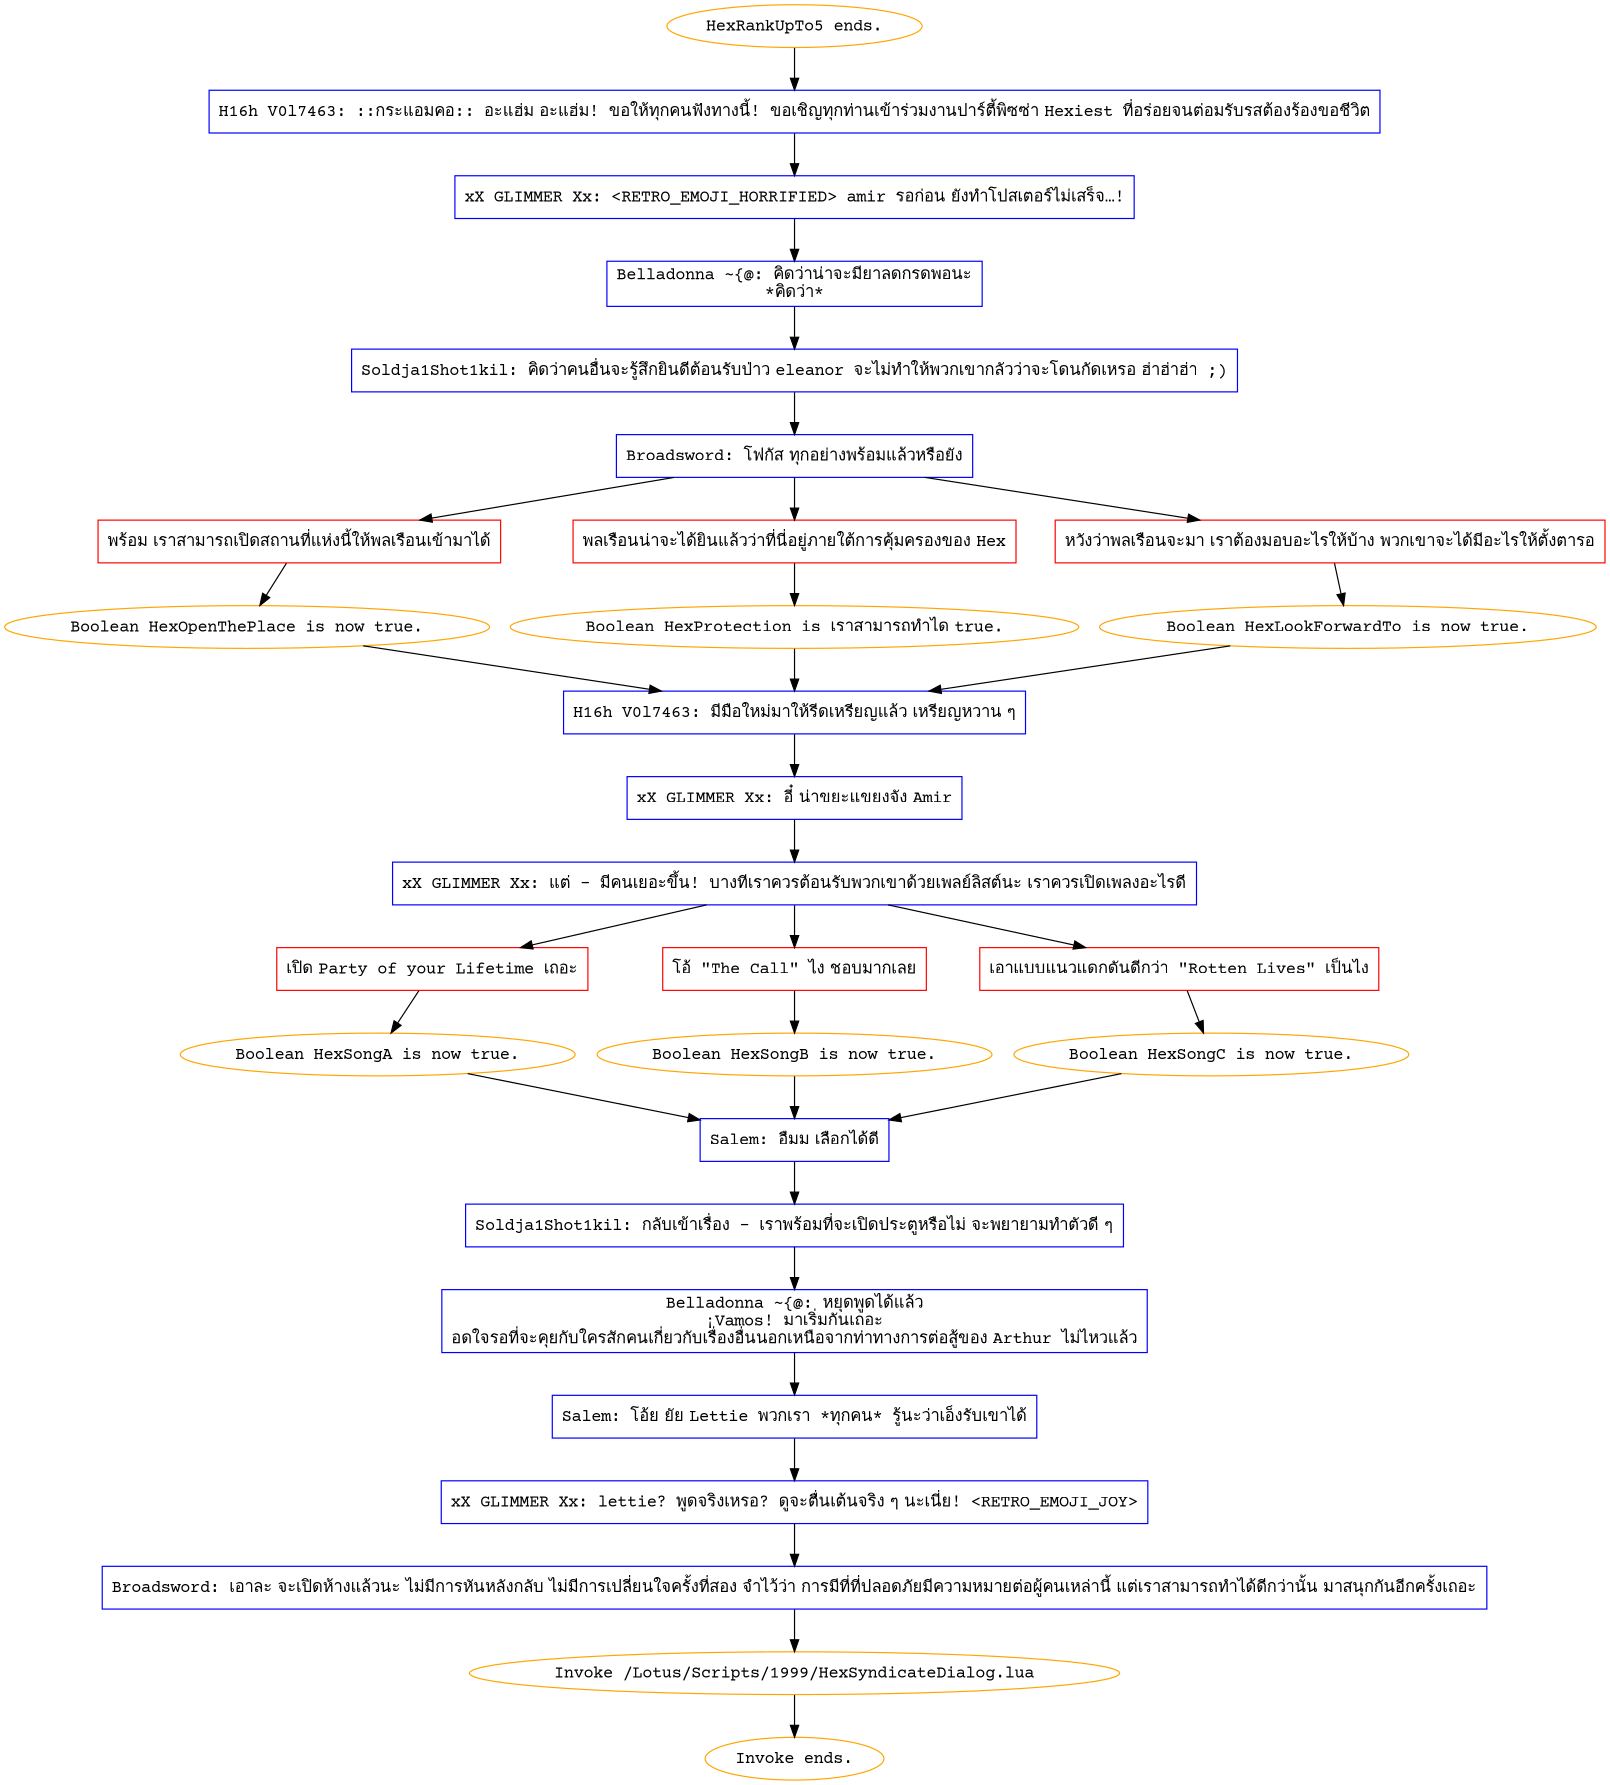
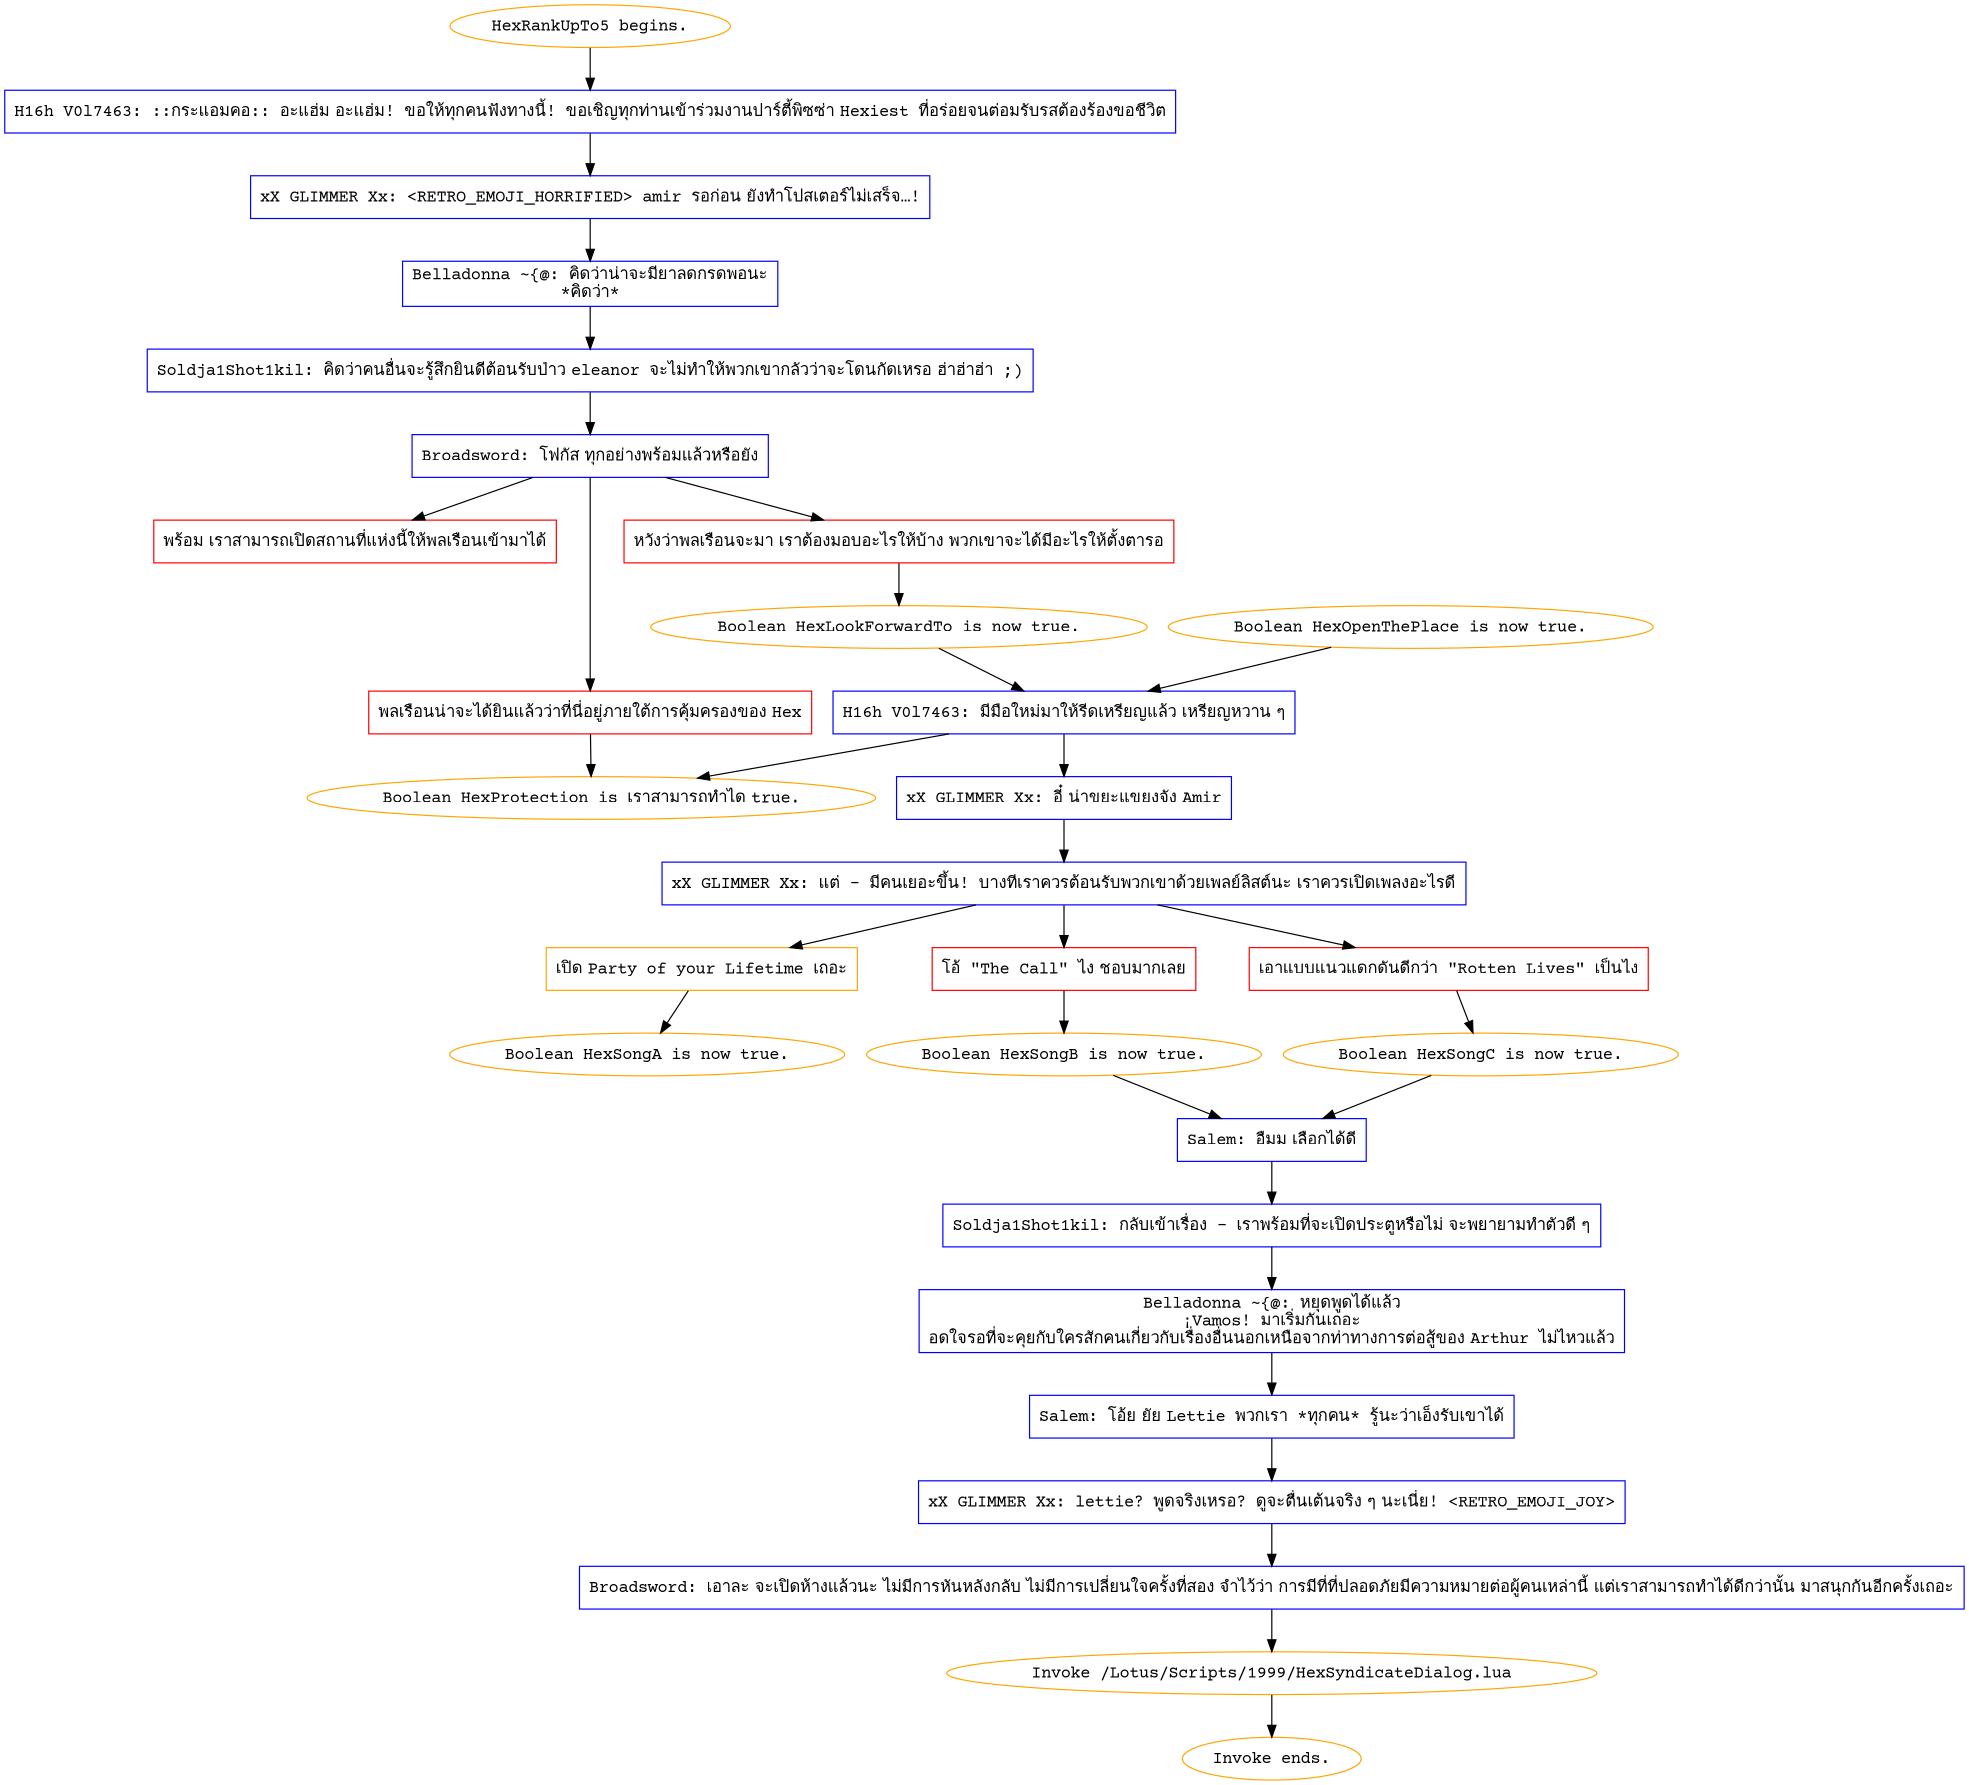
(795, 26) -> (590, 26)
(276, 579) -> none
(795, 664) -> (829, 755)
(432, 969) -> (702, 969)
(578, 1096) -> none
